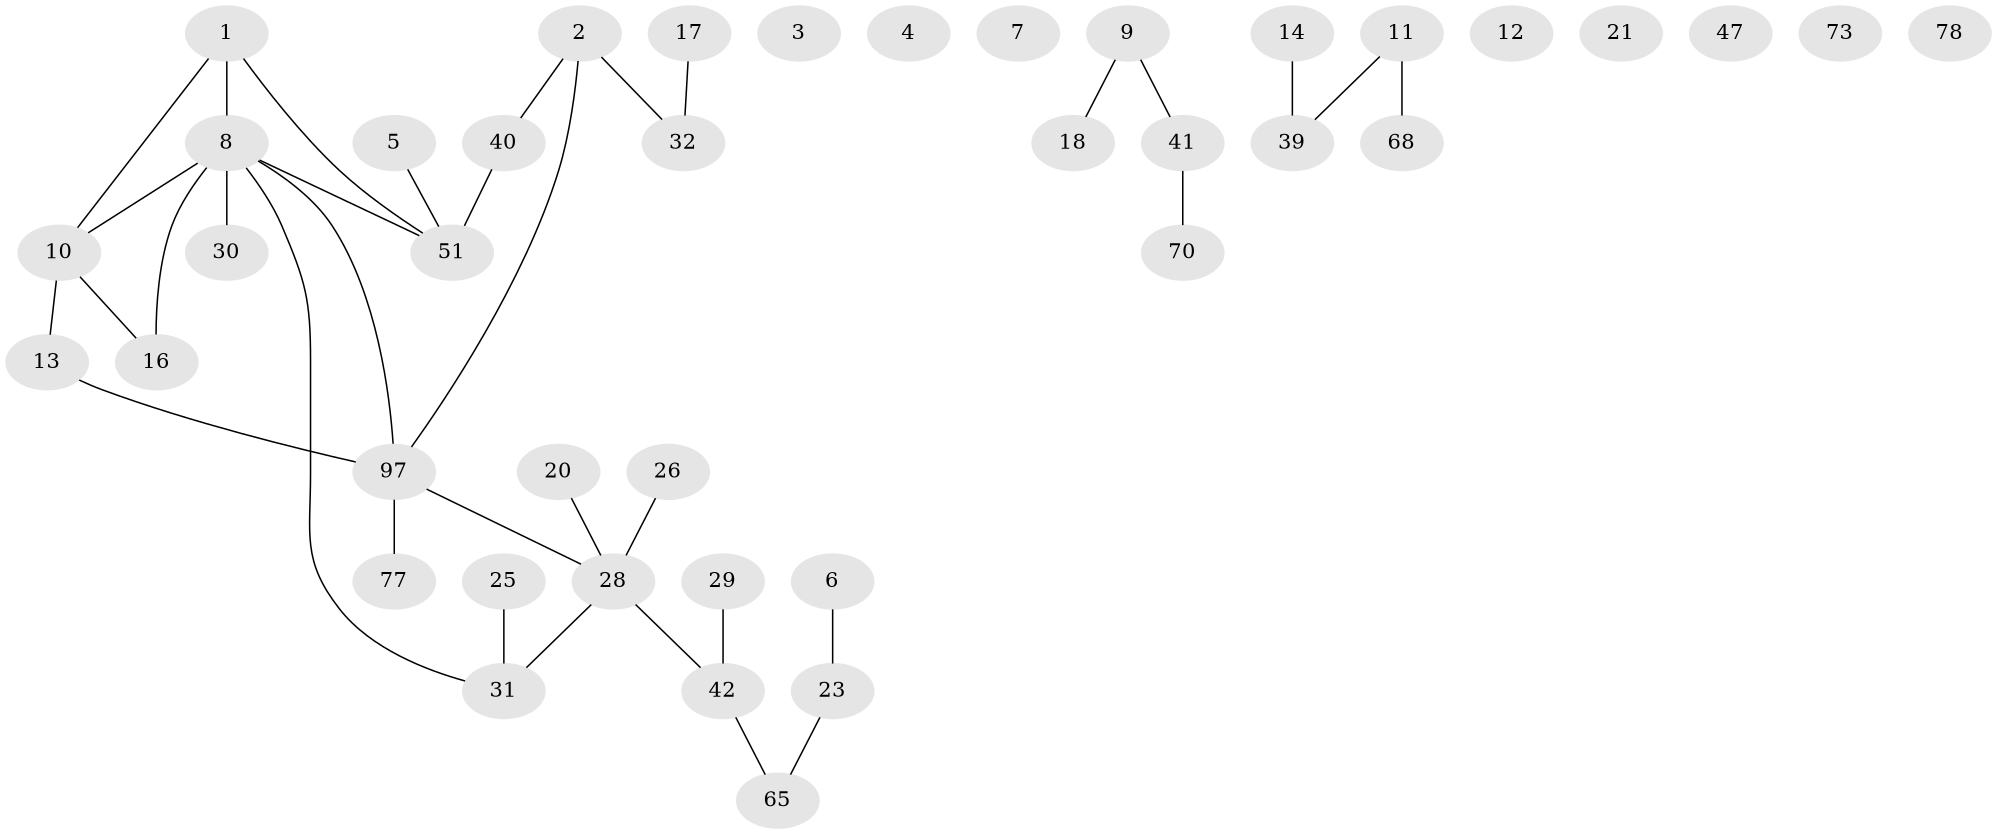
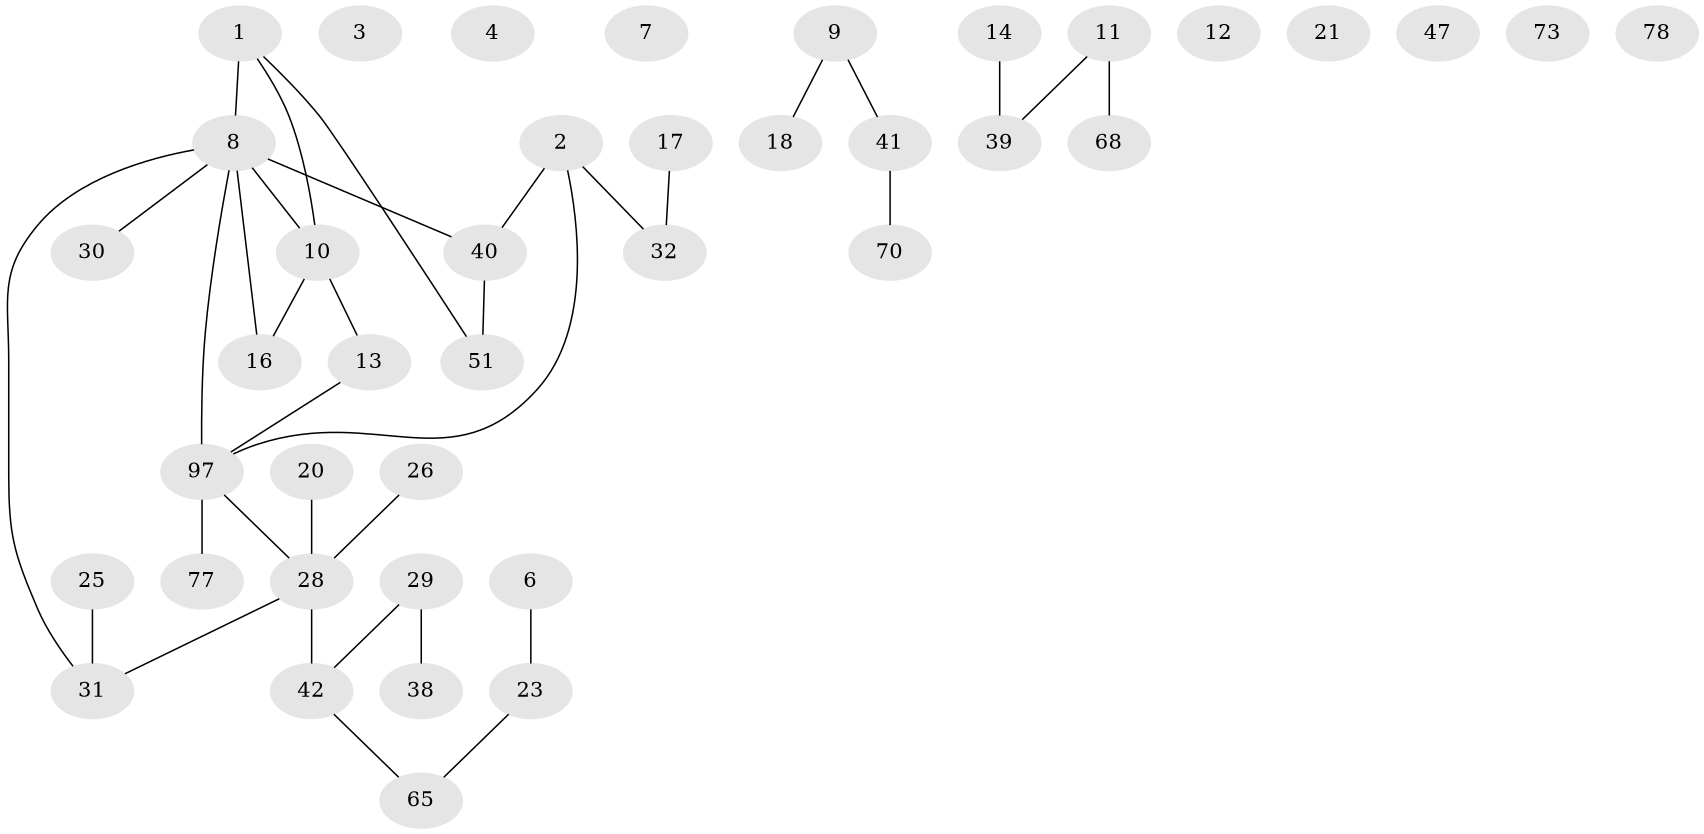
(394, 143) -> none
(339, 198) -> (360, 198)
none -> (421, 691)
